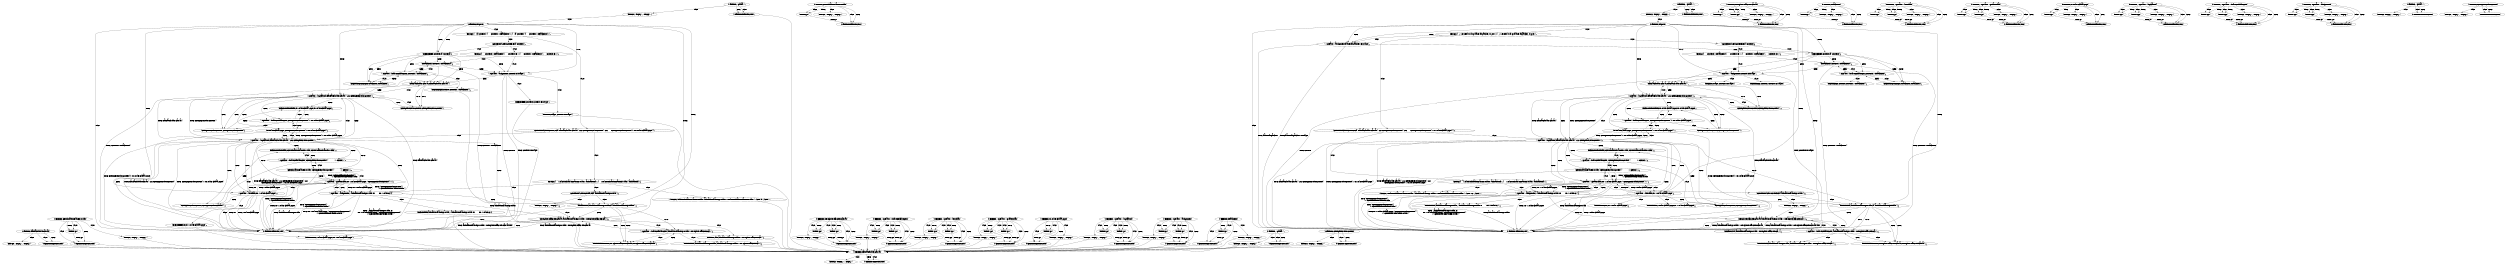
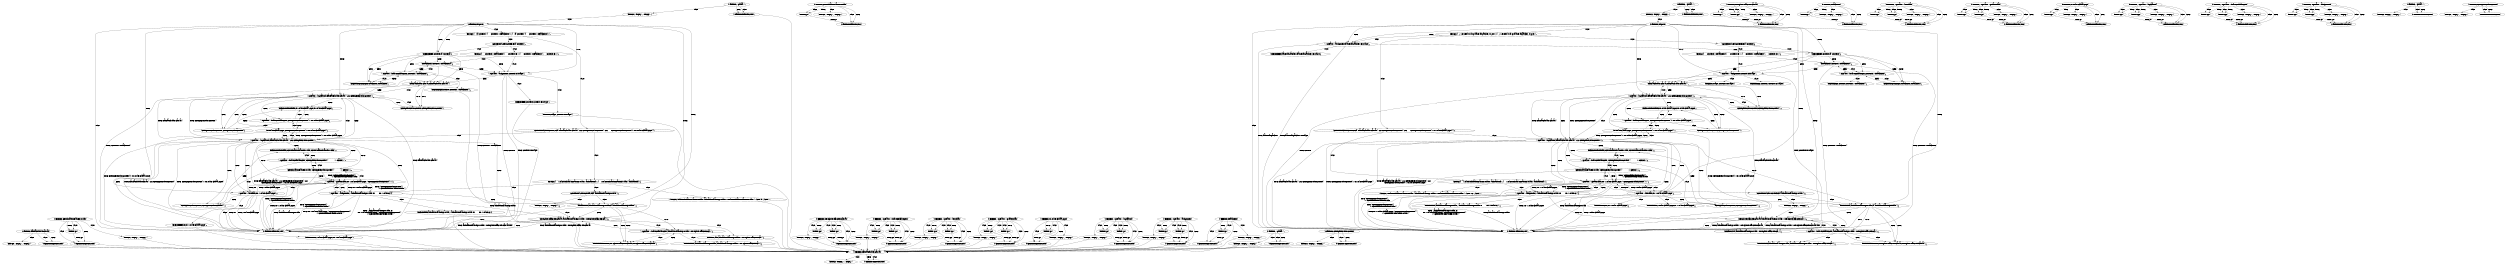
none -> (1296, 54)
